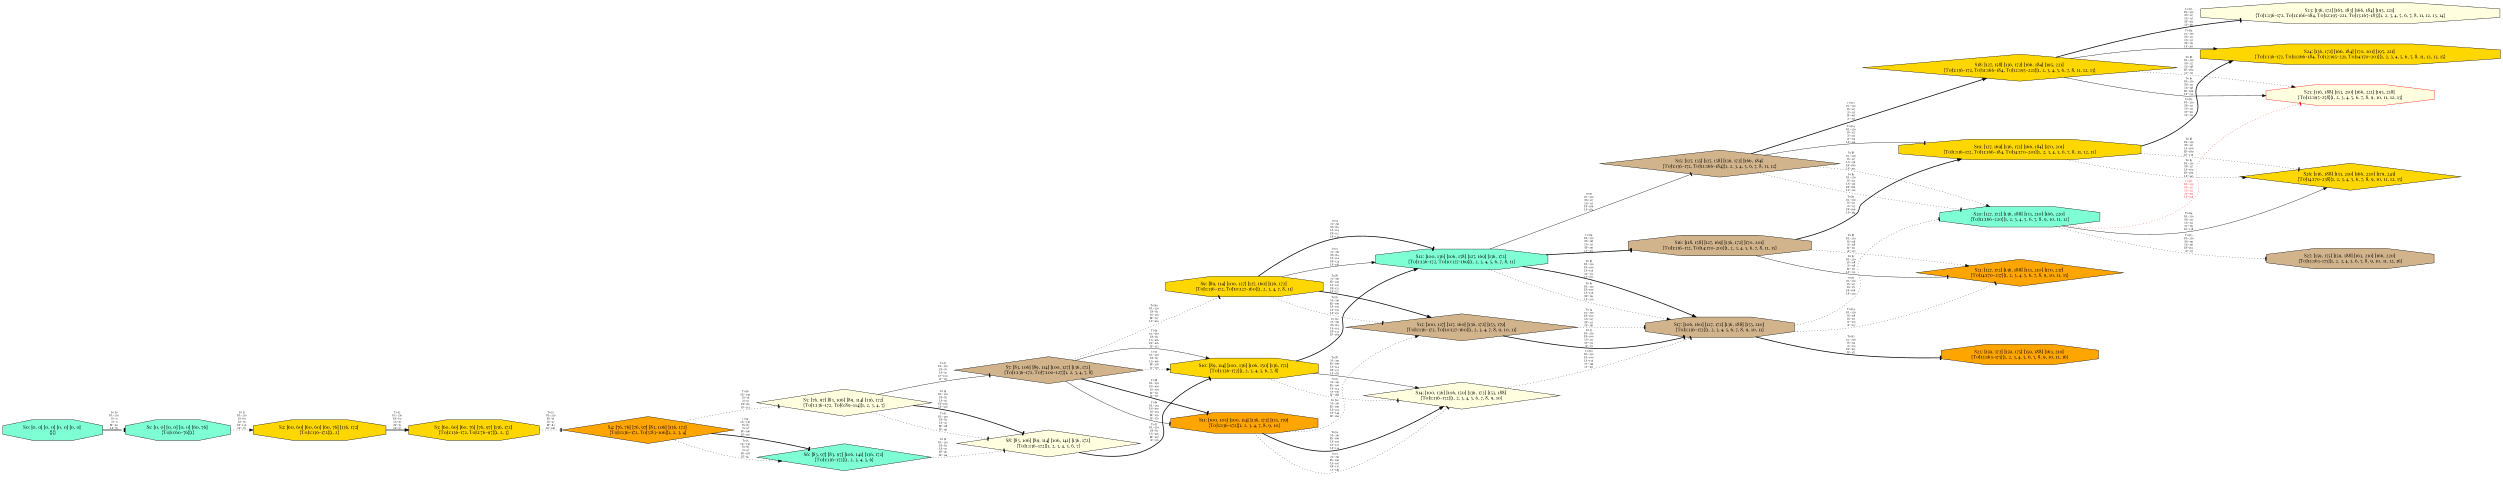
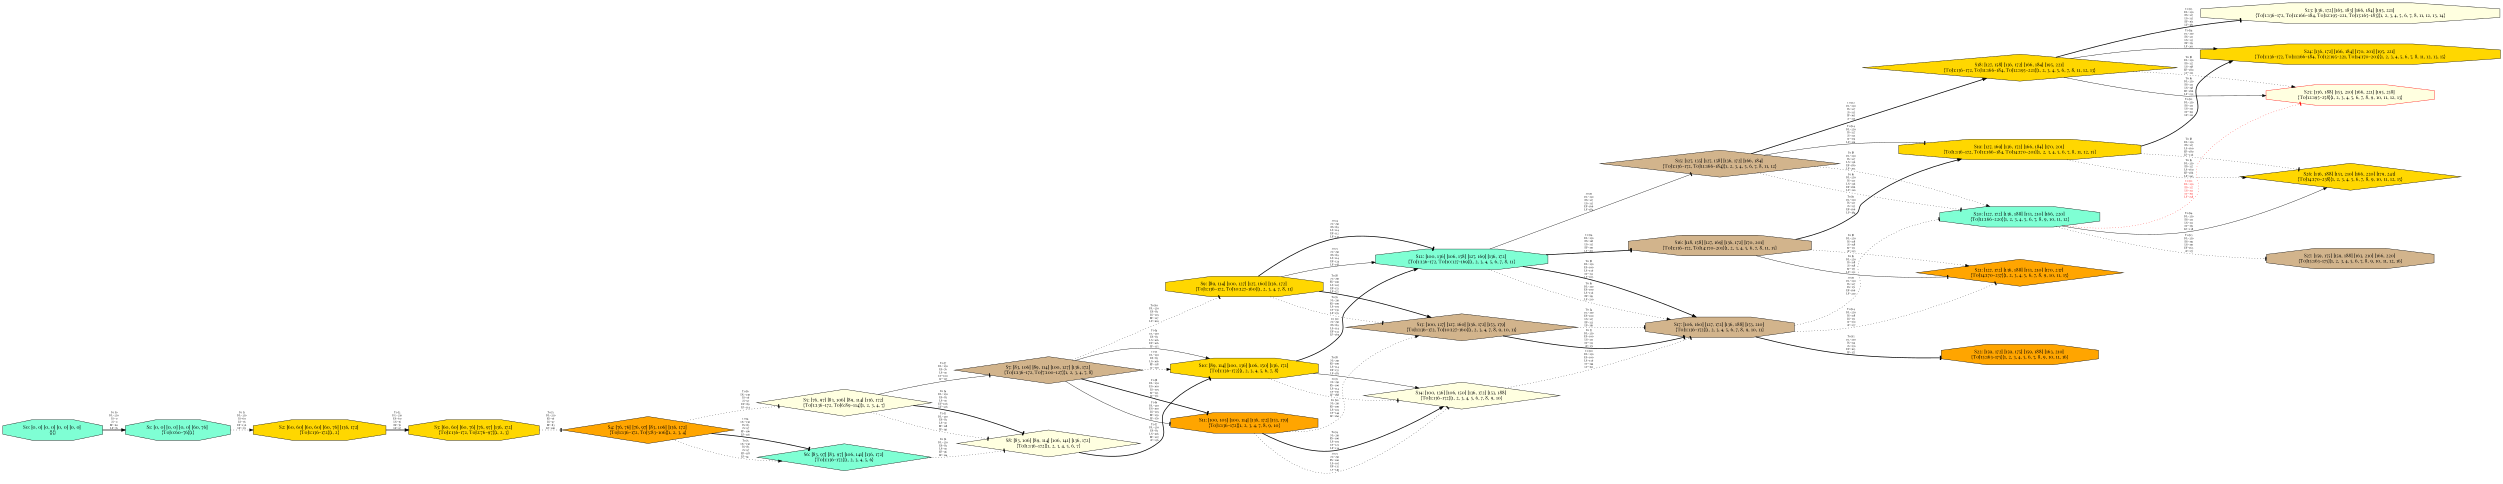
(112, 430) -> (112, 430)
